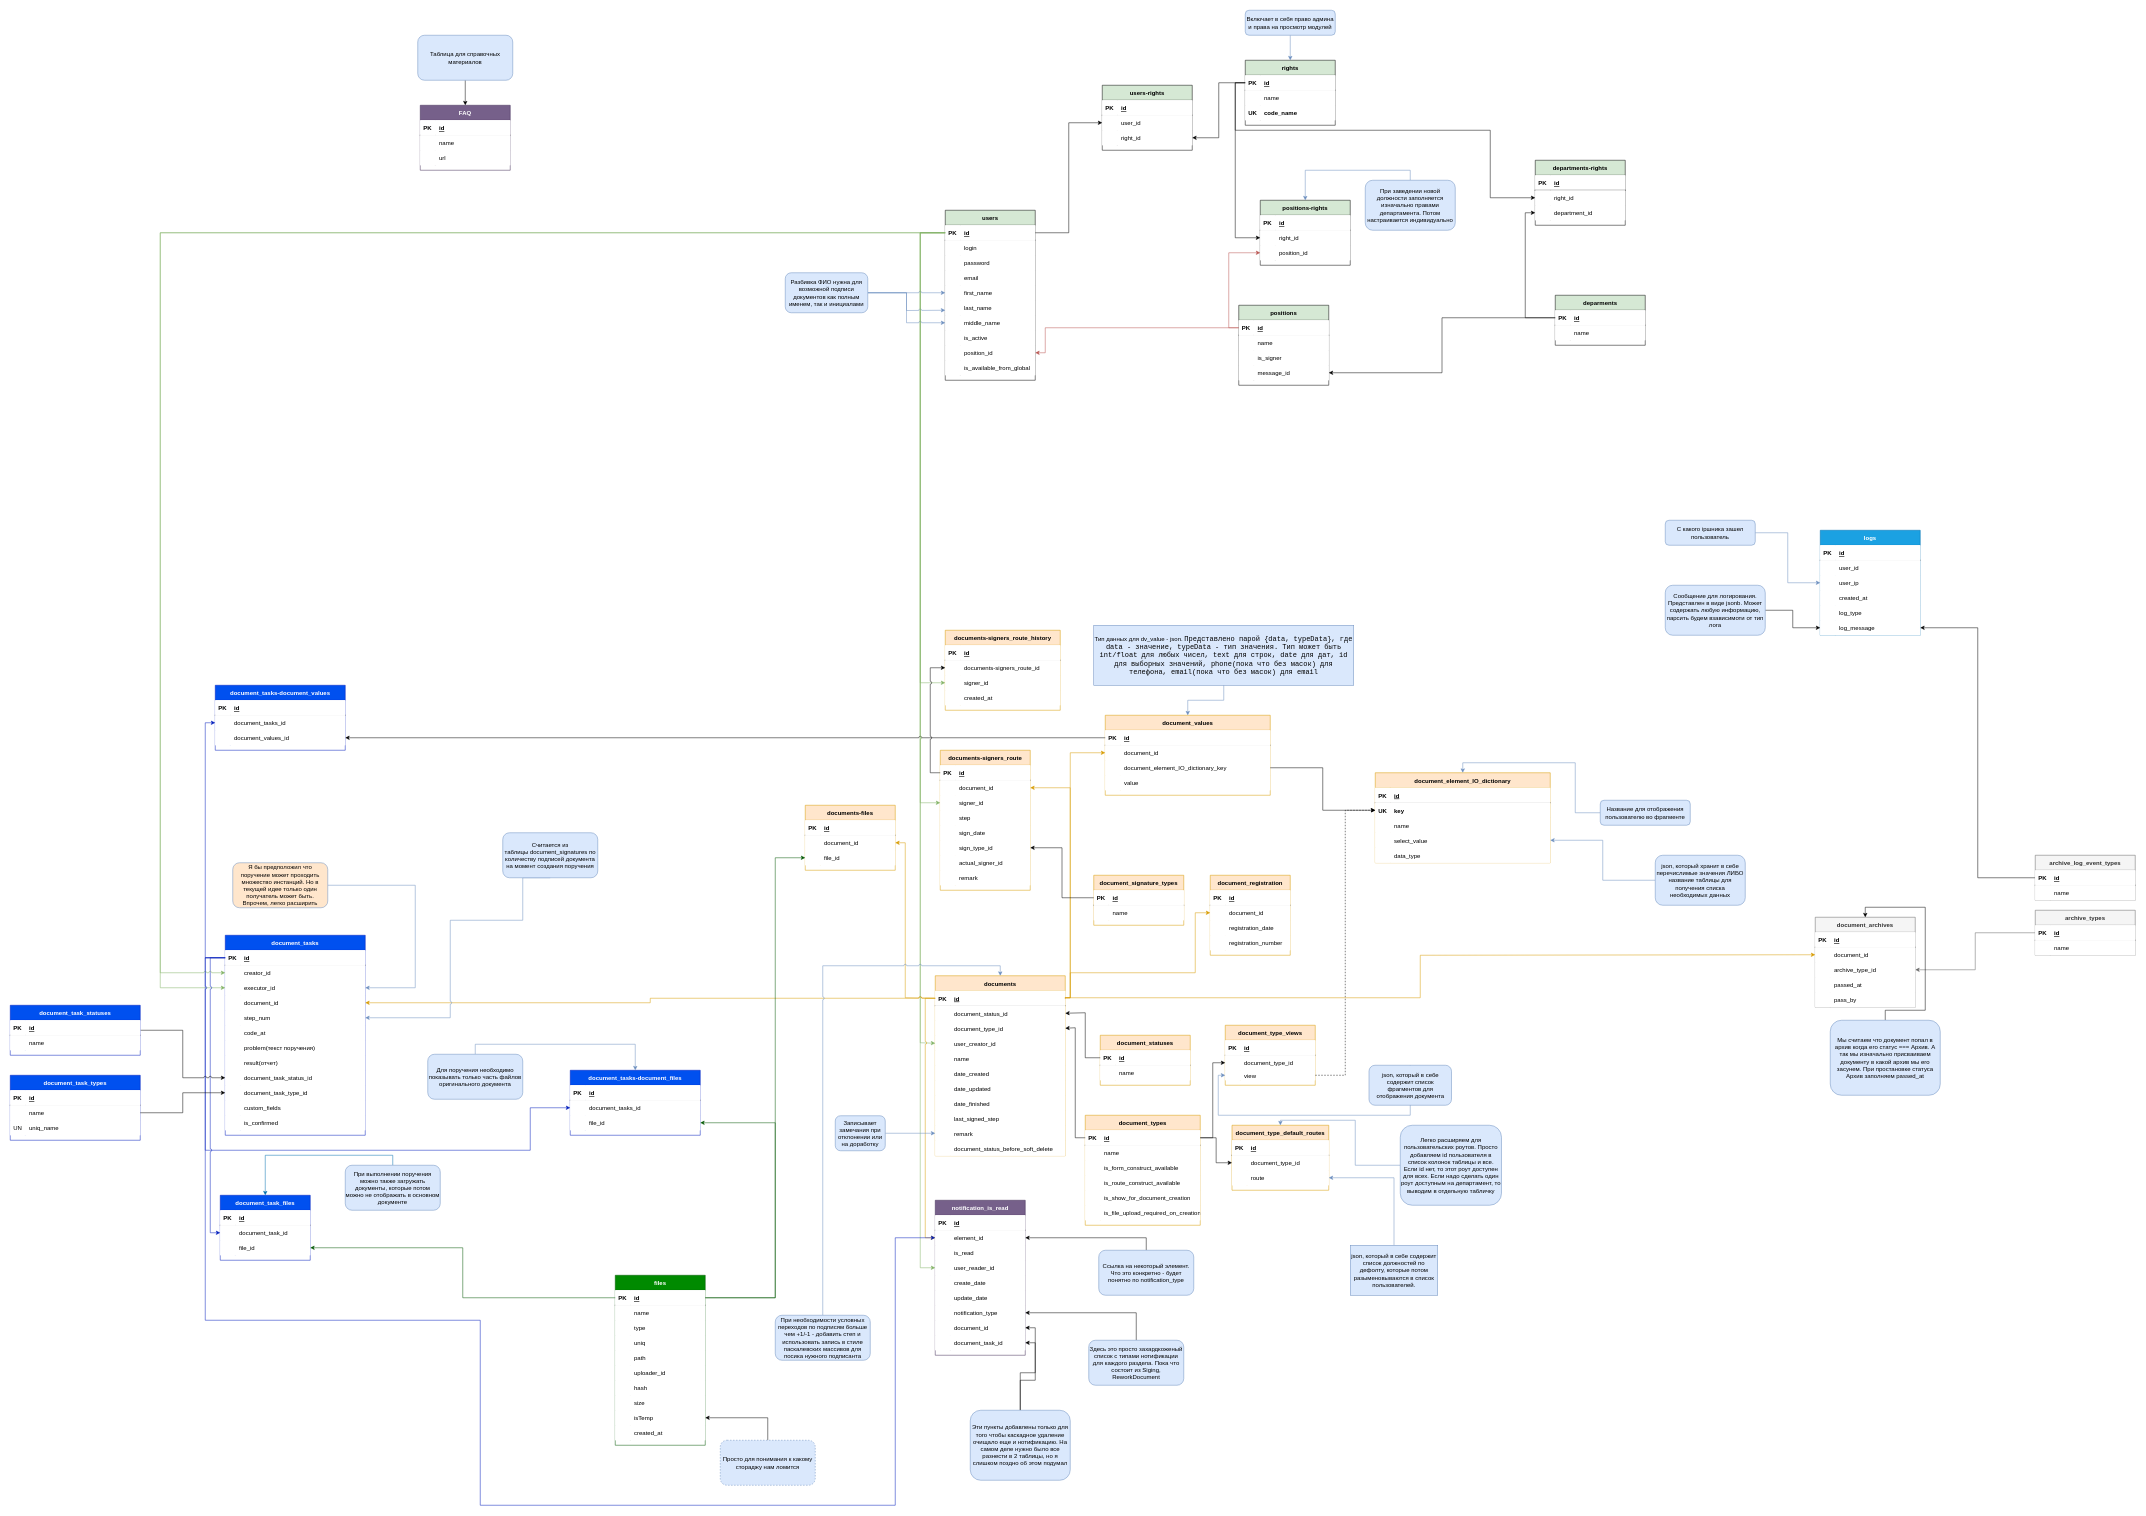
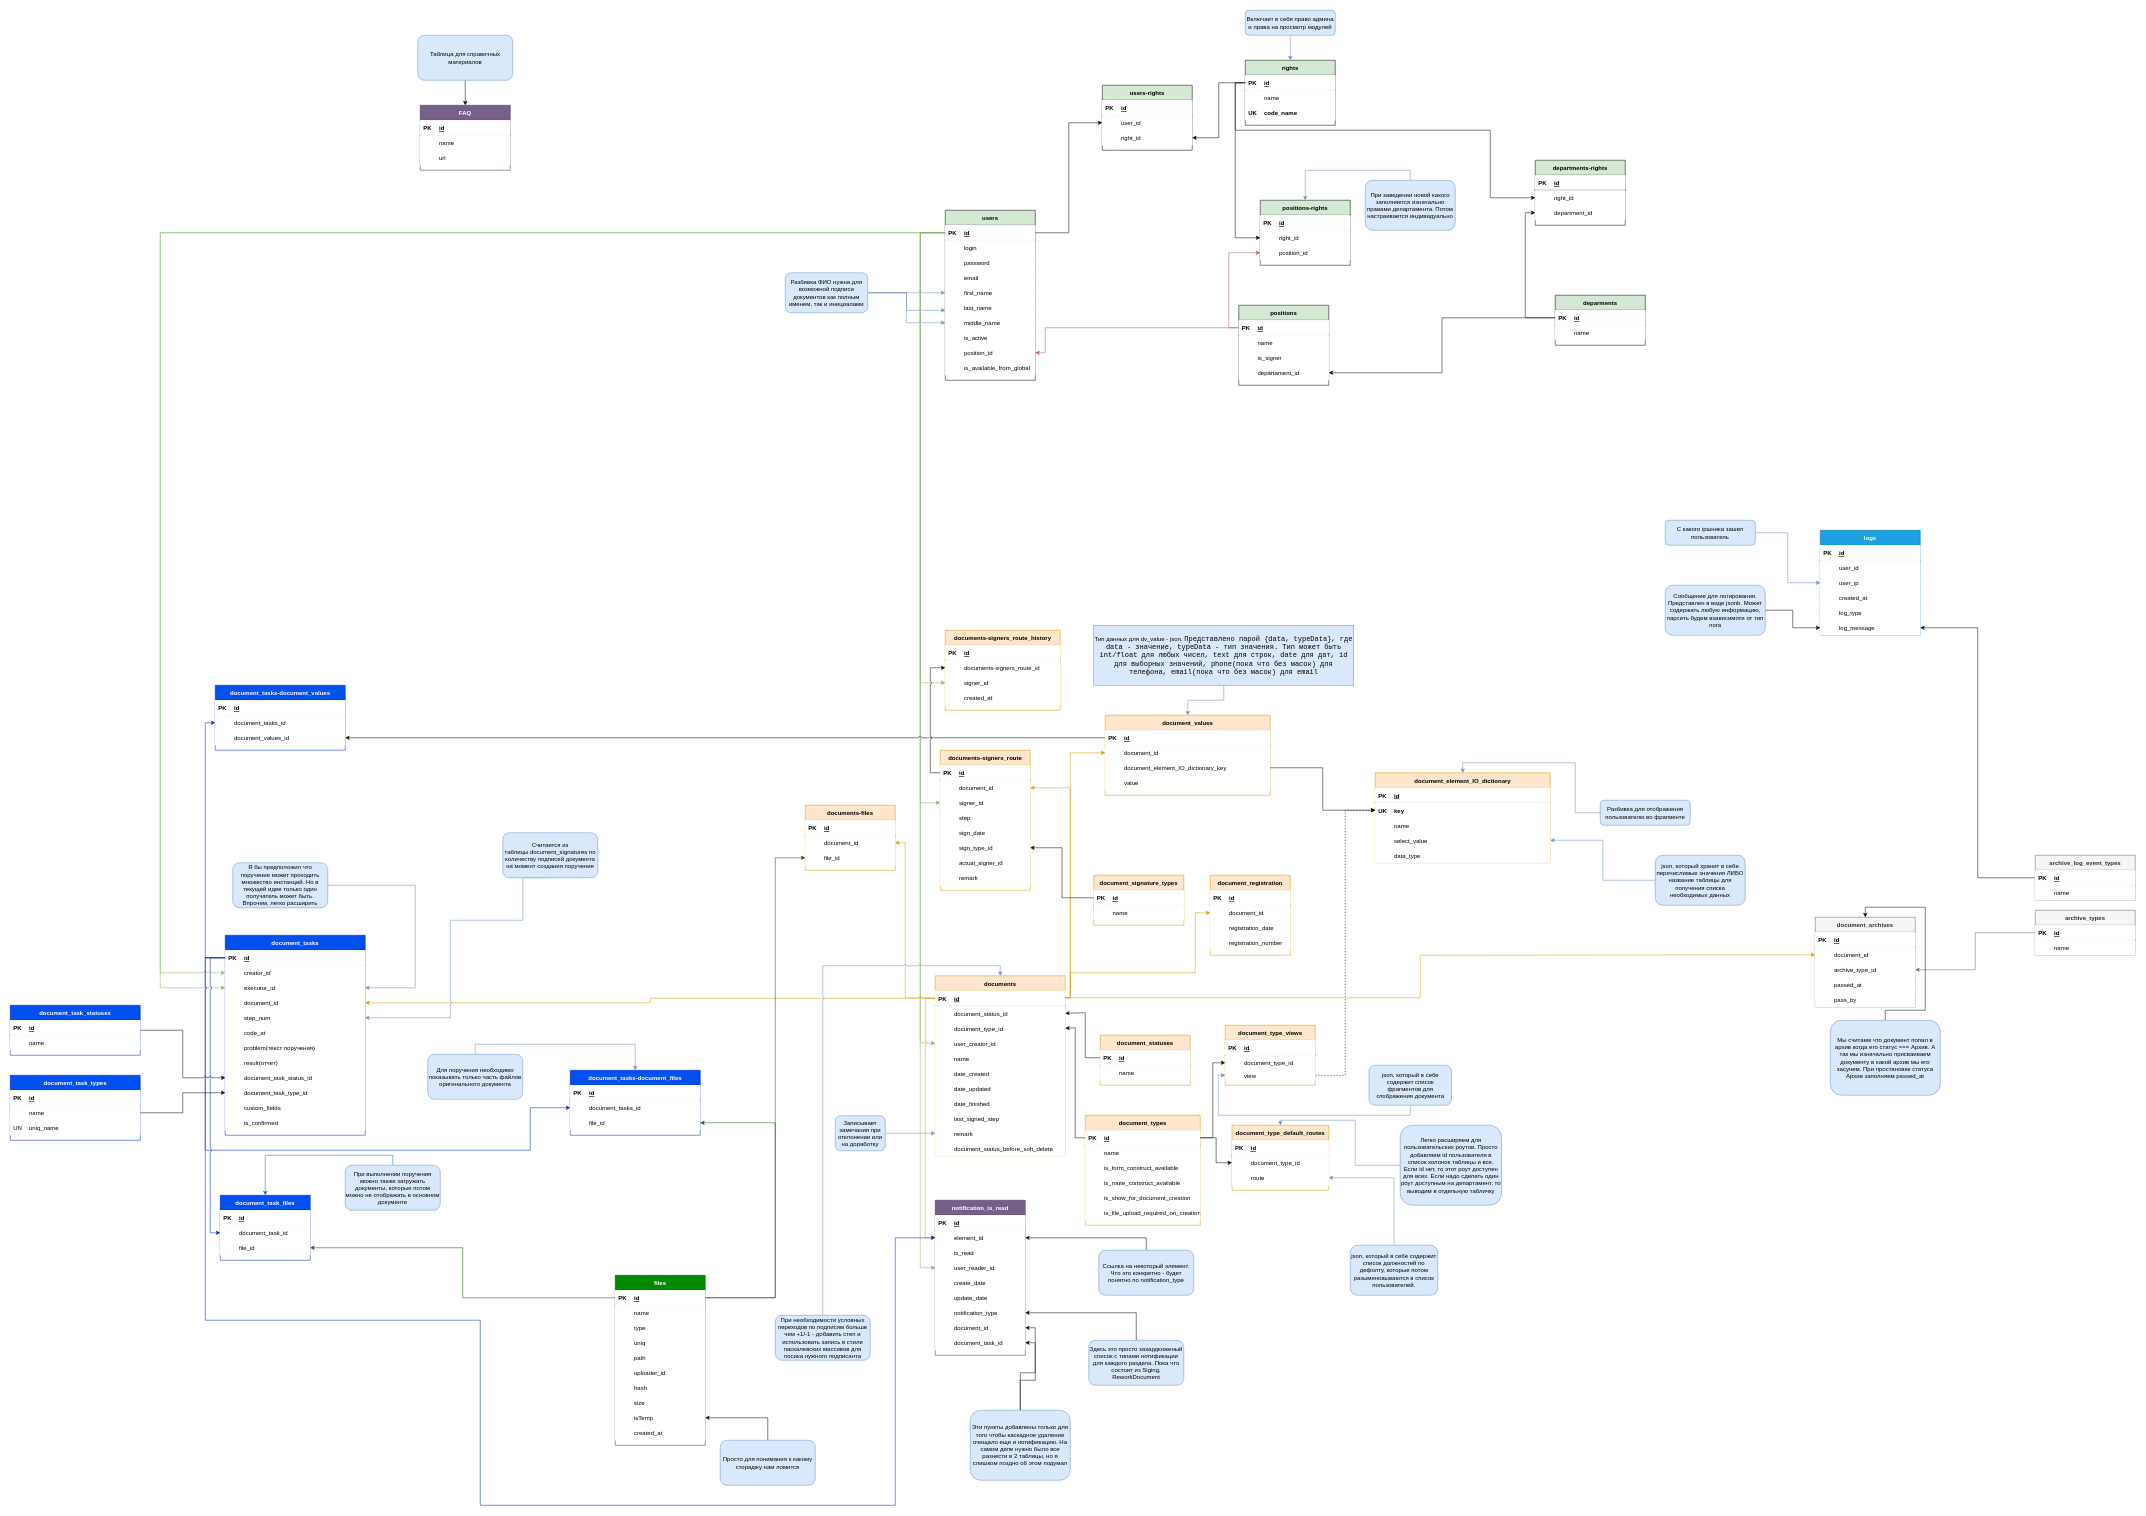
(1410, 205) -> (1410, 205)
(1274, 373) -> (1280, 373)
(1645, 813) -> (1645, 813)
(280, 885) -> (280, 885)
(1394, 1270) -> (1394, 1270)
(768, 1463) -> (768, 1463)
